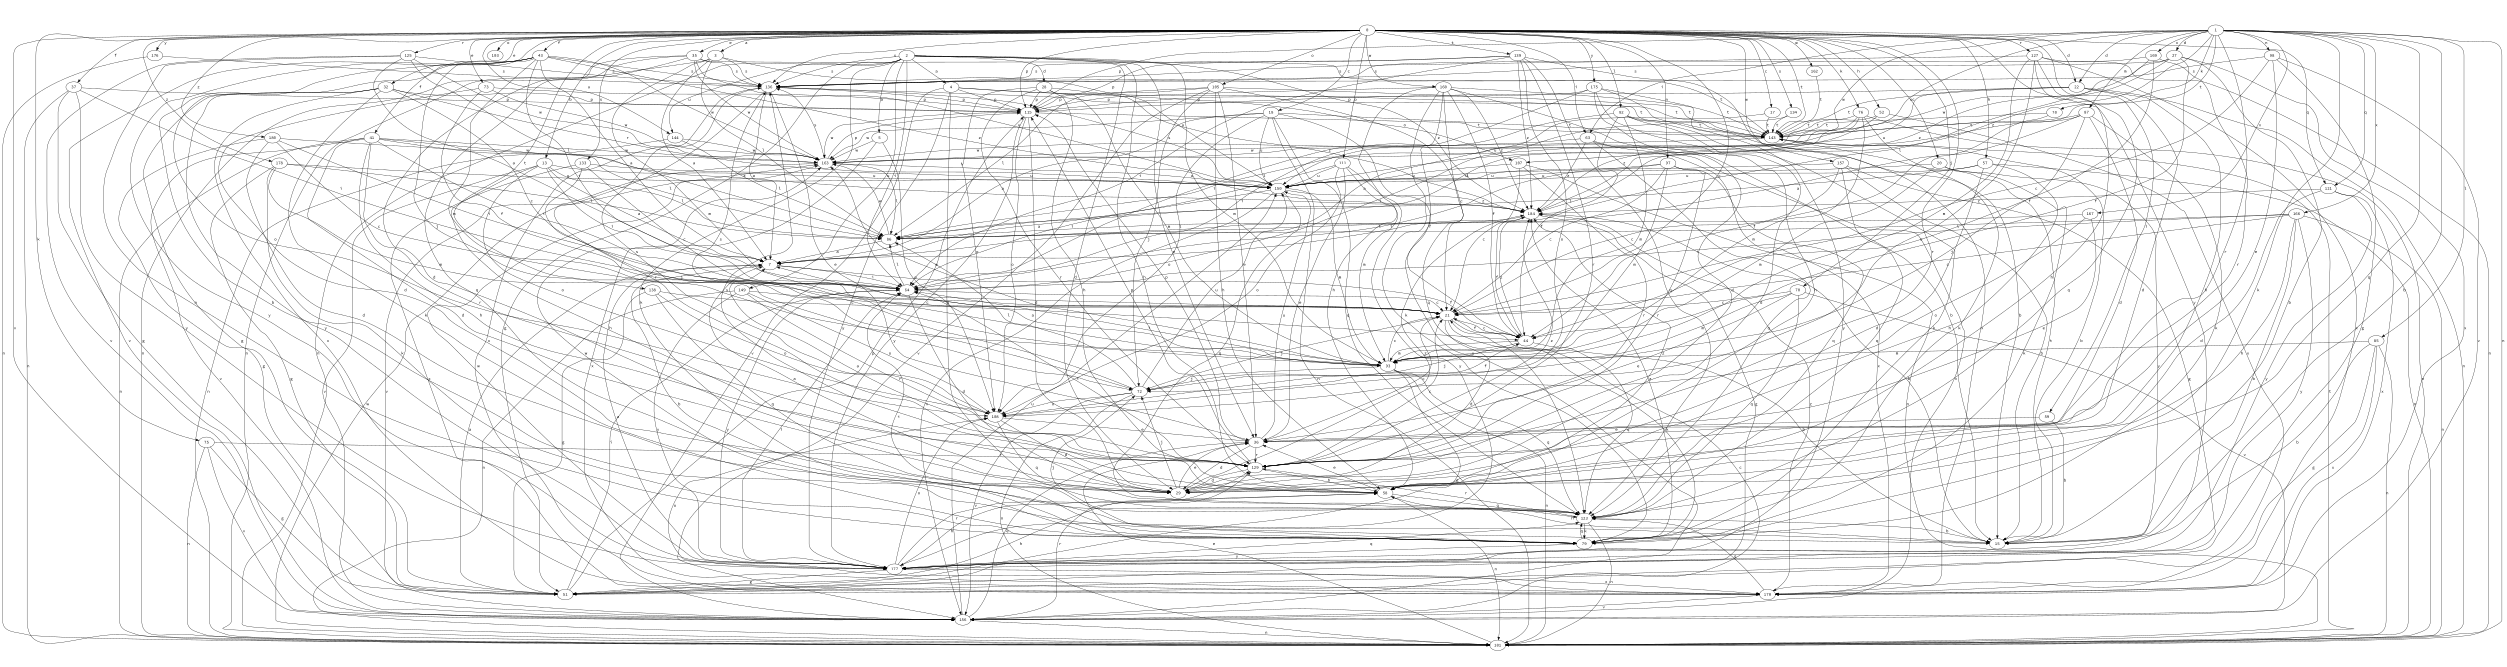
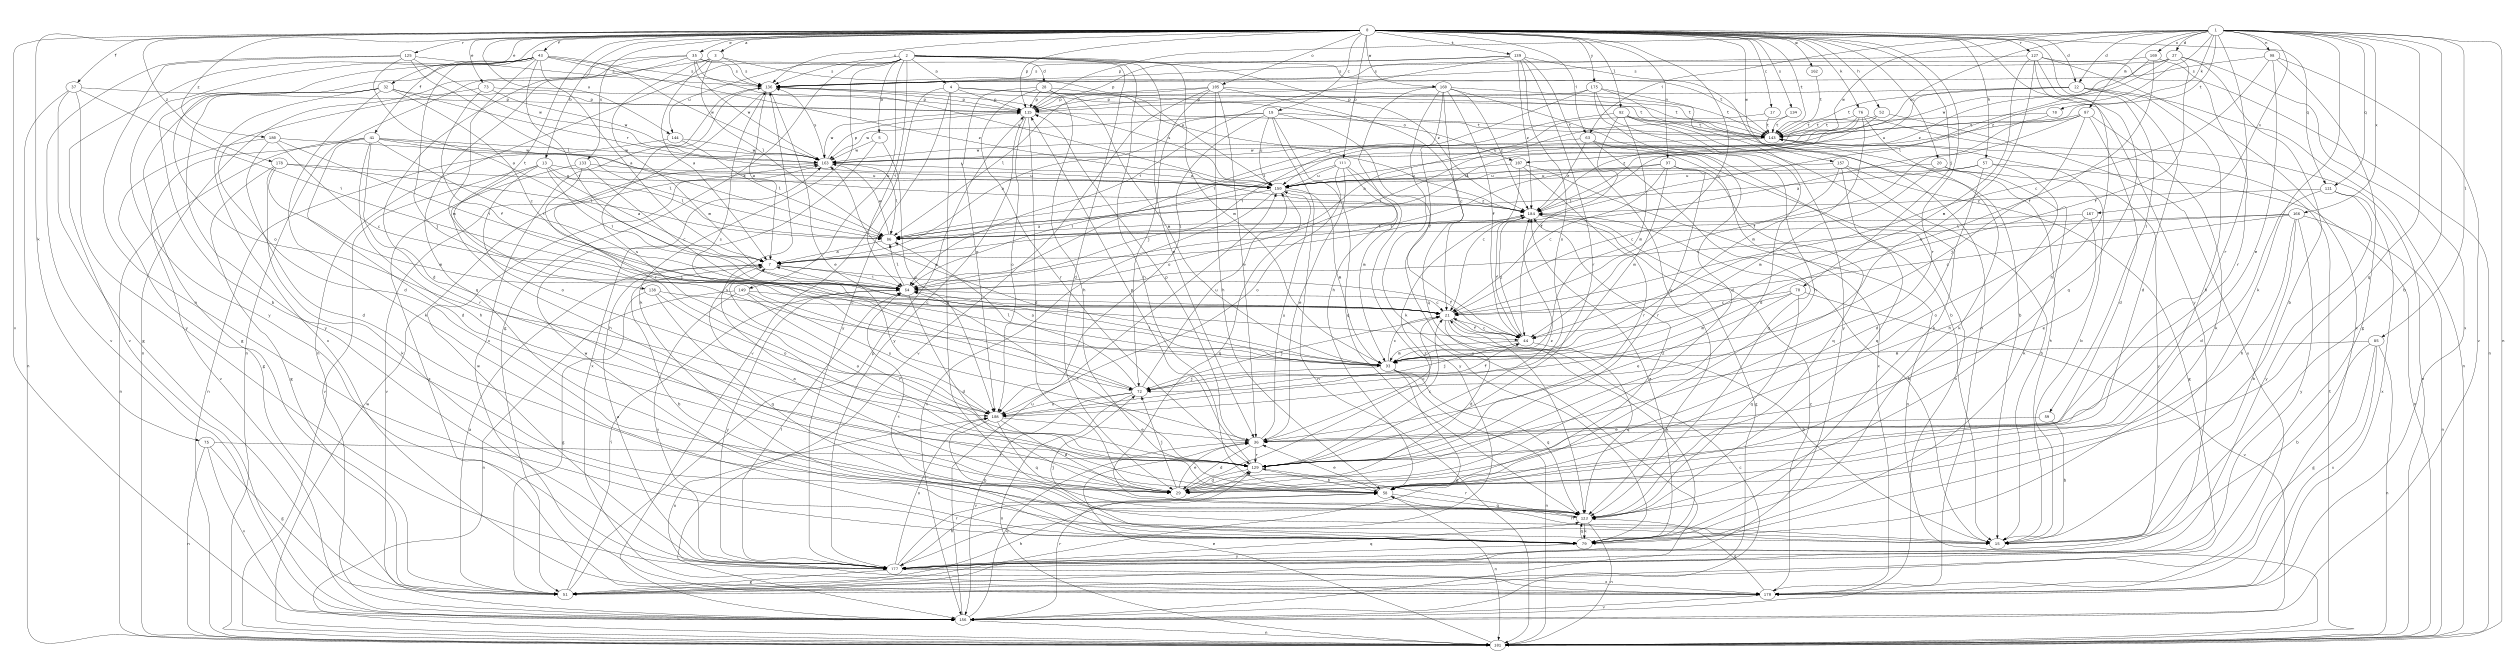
(155, 56) -> none
(495, 56) -> none
(1800, 523) -> (1431, 523)
